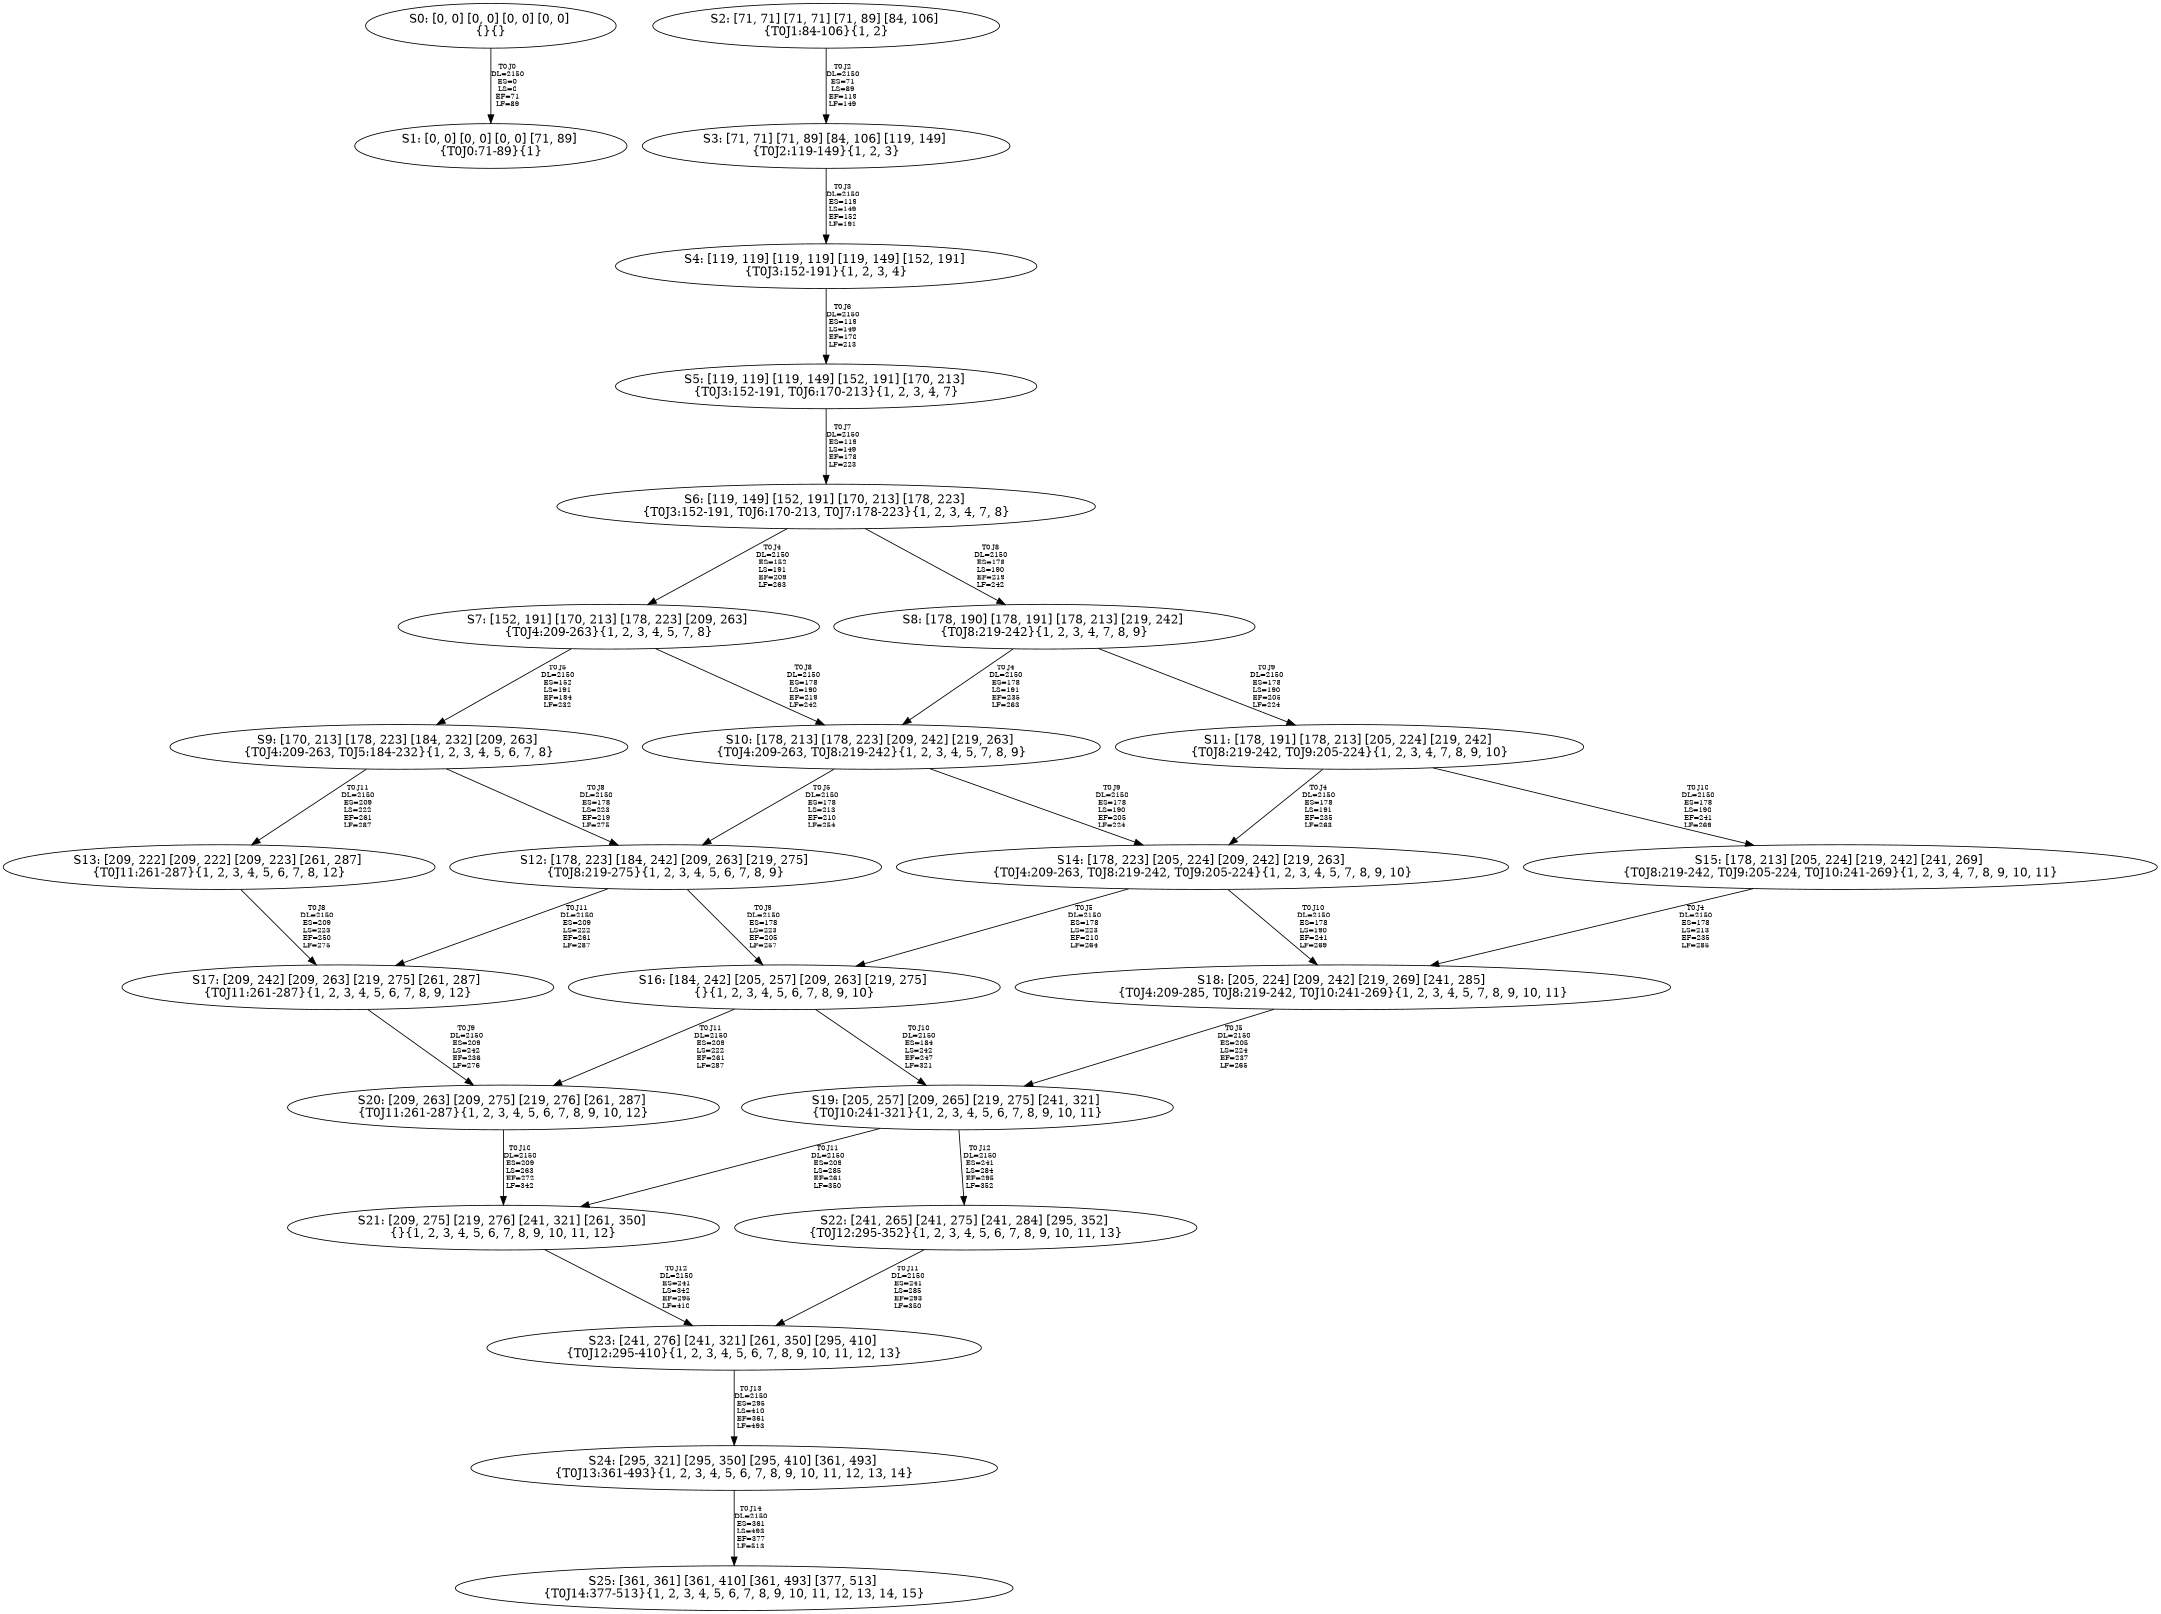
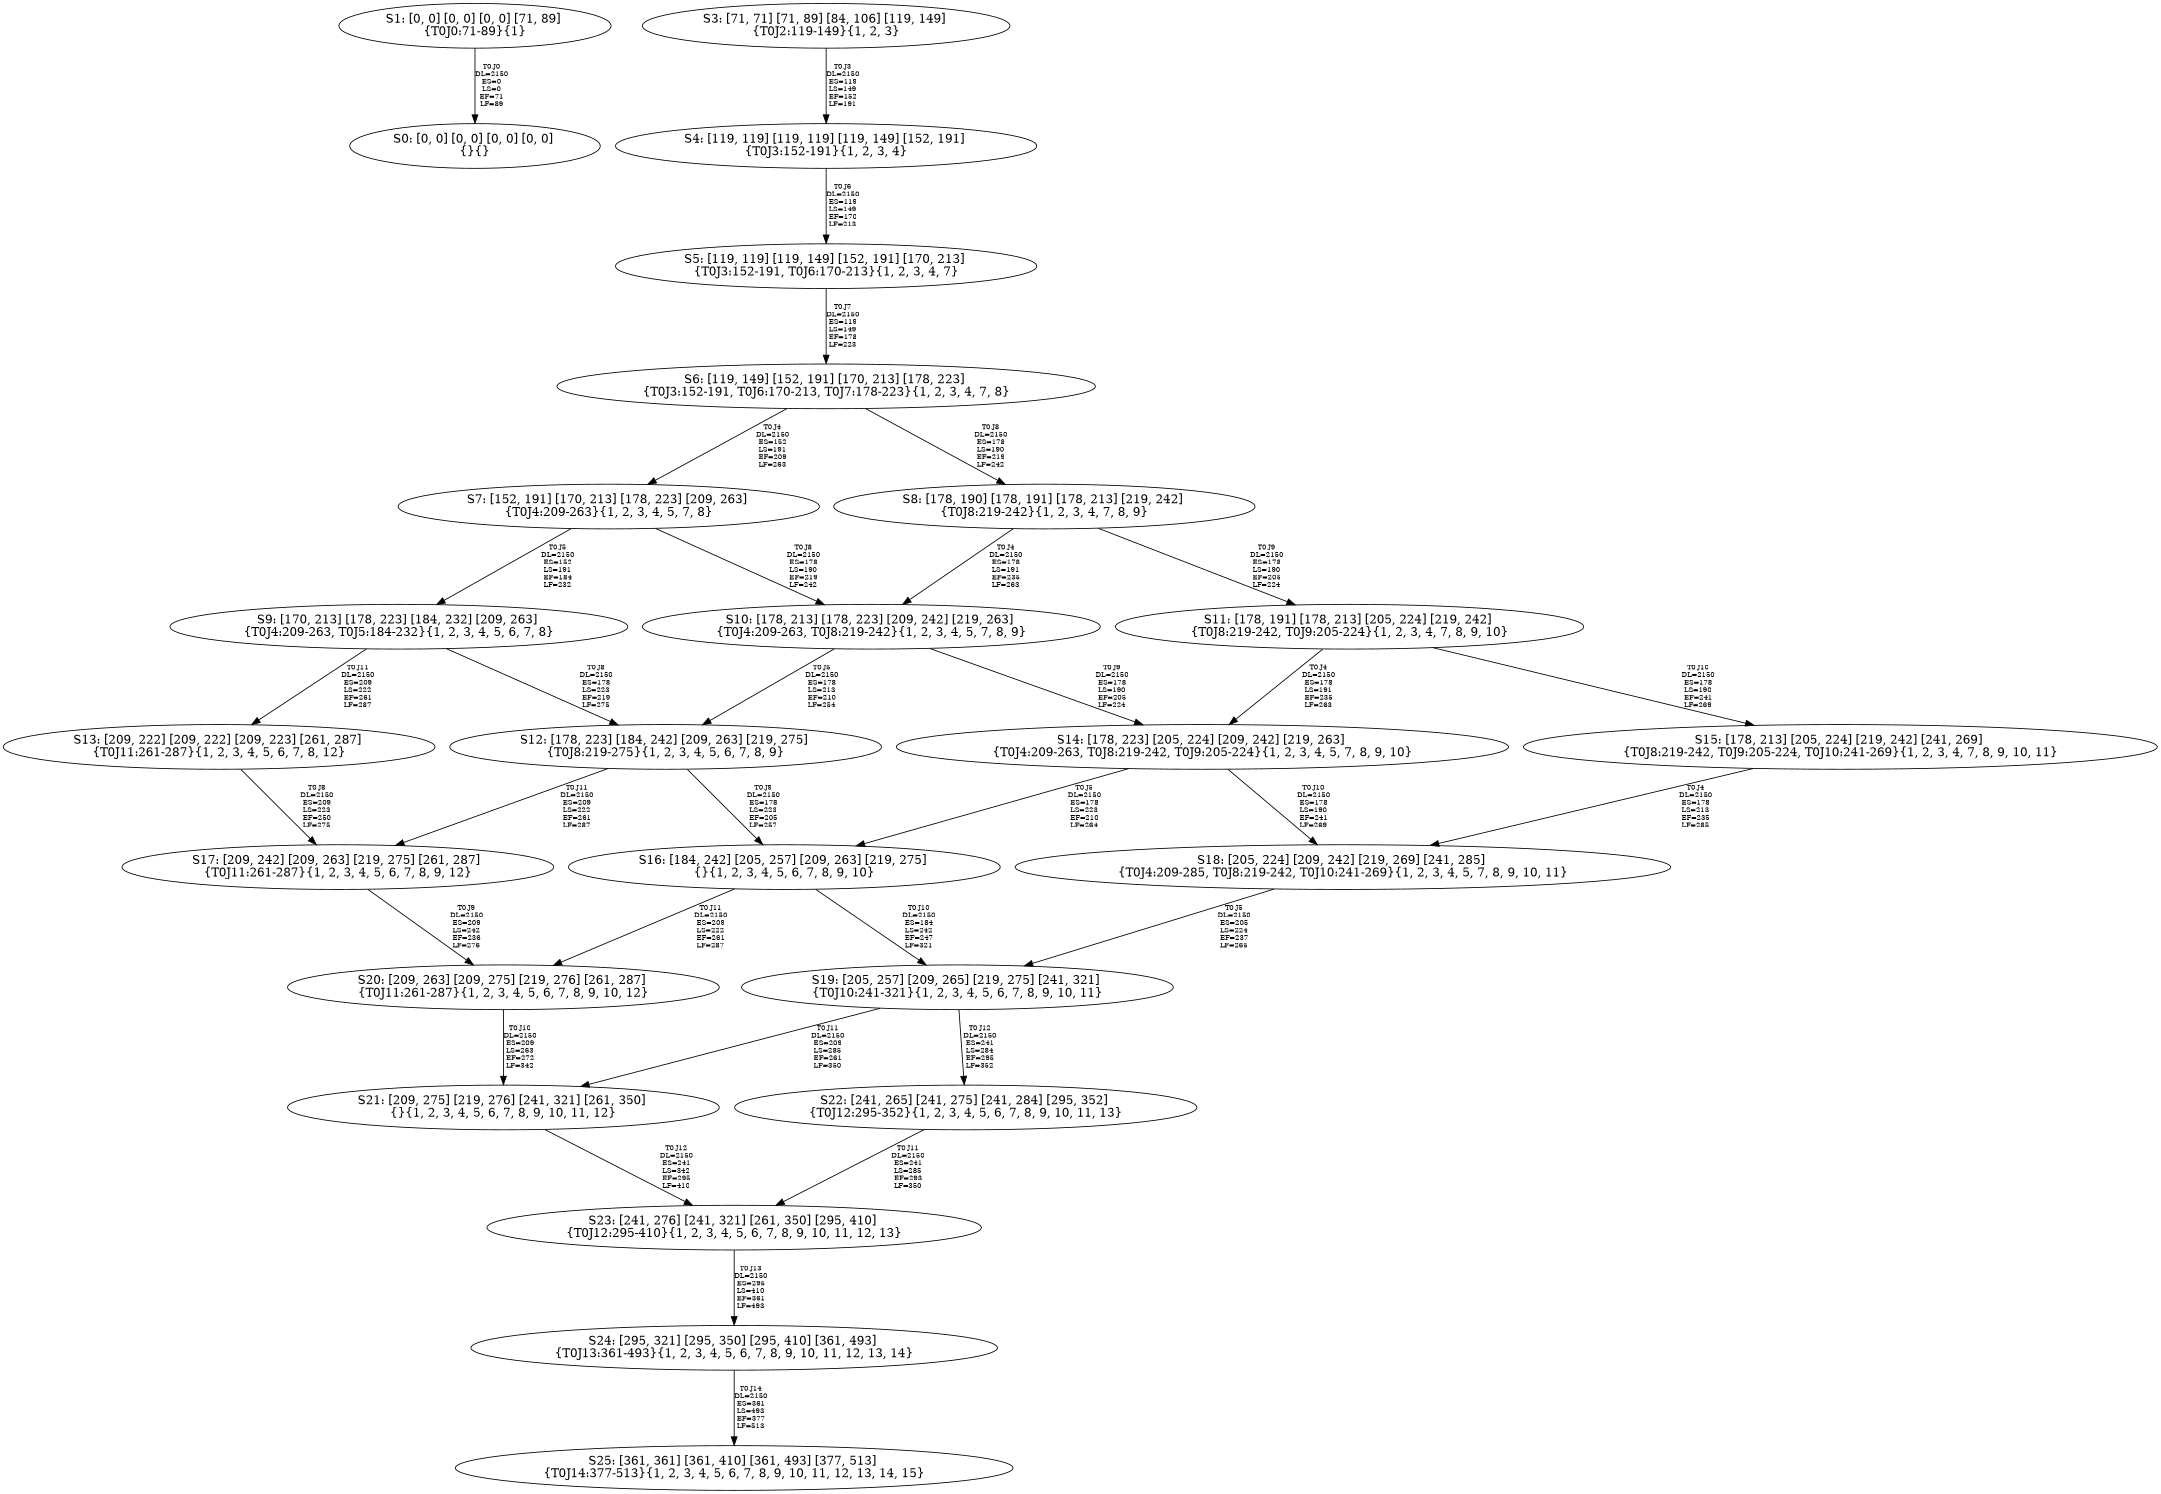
(826, 26) -> none
(491, 82) -> (475, 81)
